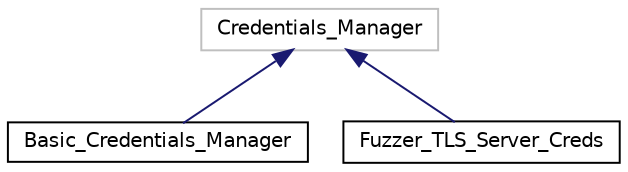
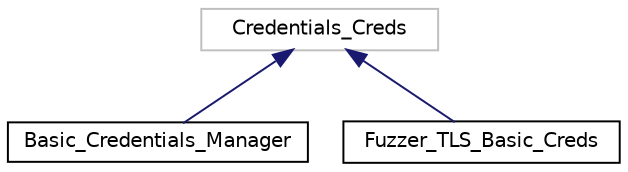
(320, 30) -> (320, 30)
(482, 142) -> (482, 142)
